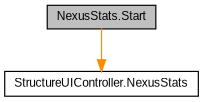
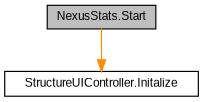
(102, 84) -> (102, 84)
